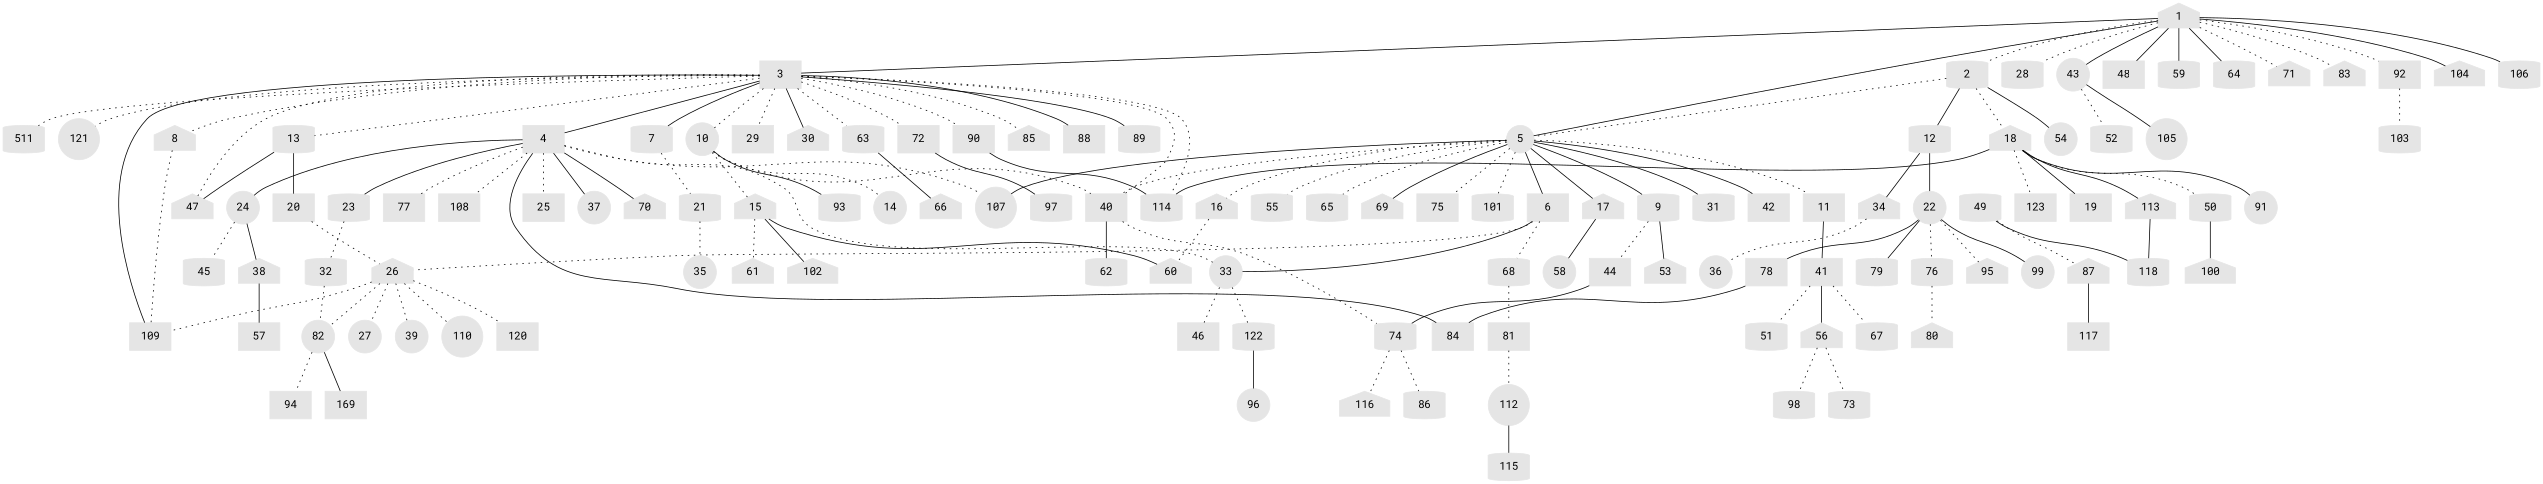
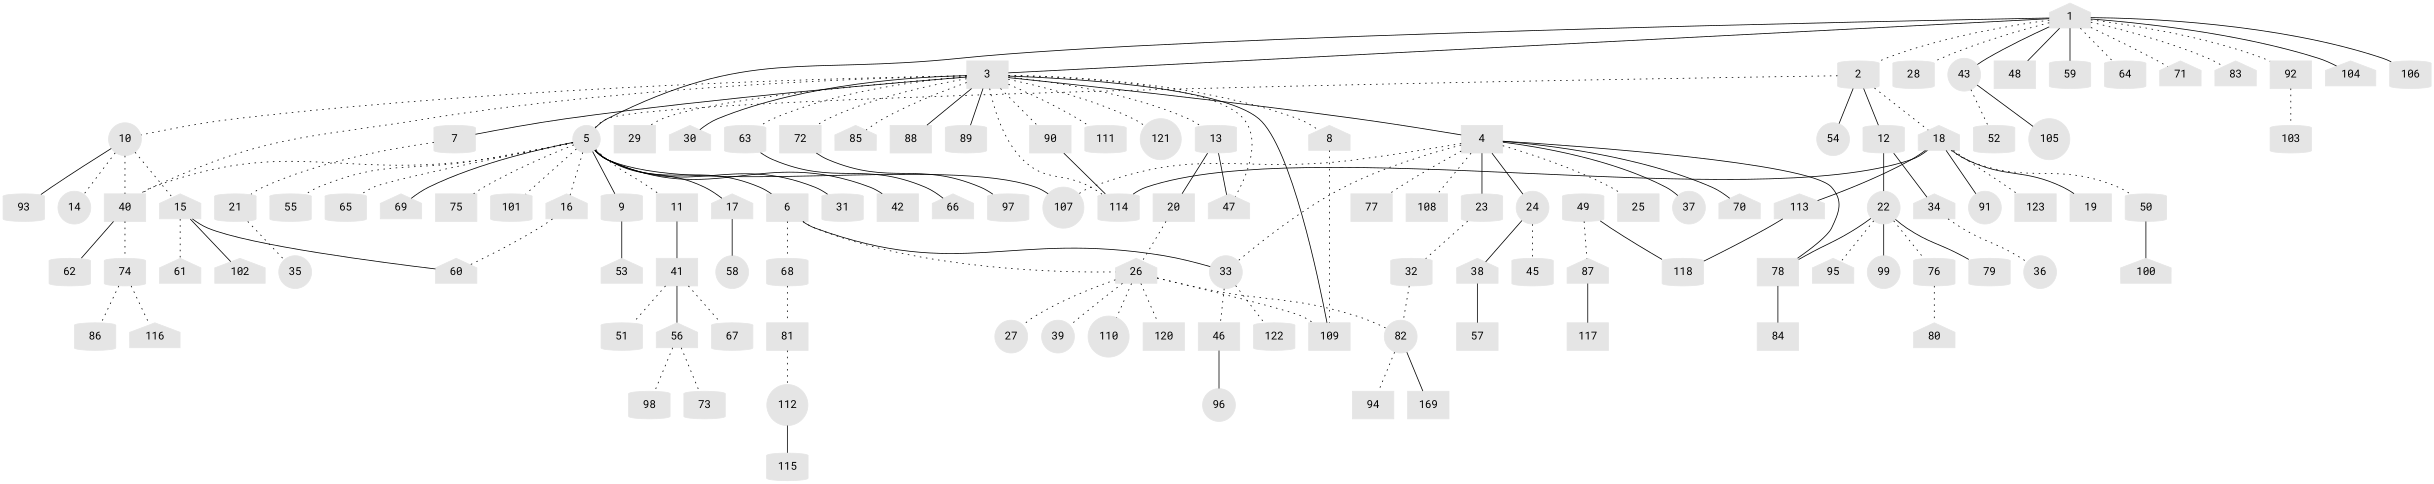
(2205, 45) -> (2096, 45)
(24, 139) -> (1106, 139)
(1610, 272) -> none
(928, 299) -> (1714, 160)
(1254, 370) -> (1219, 370)
